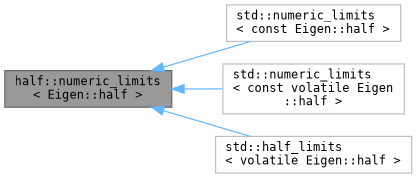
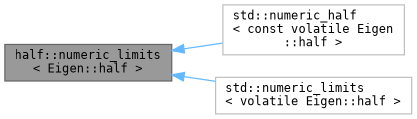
(314, 23) -> none
(314, 89) -> (314, 30)
(314, 155) -> (314, 96)
